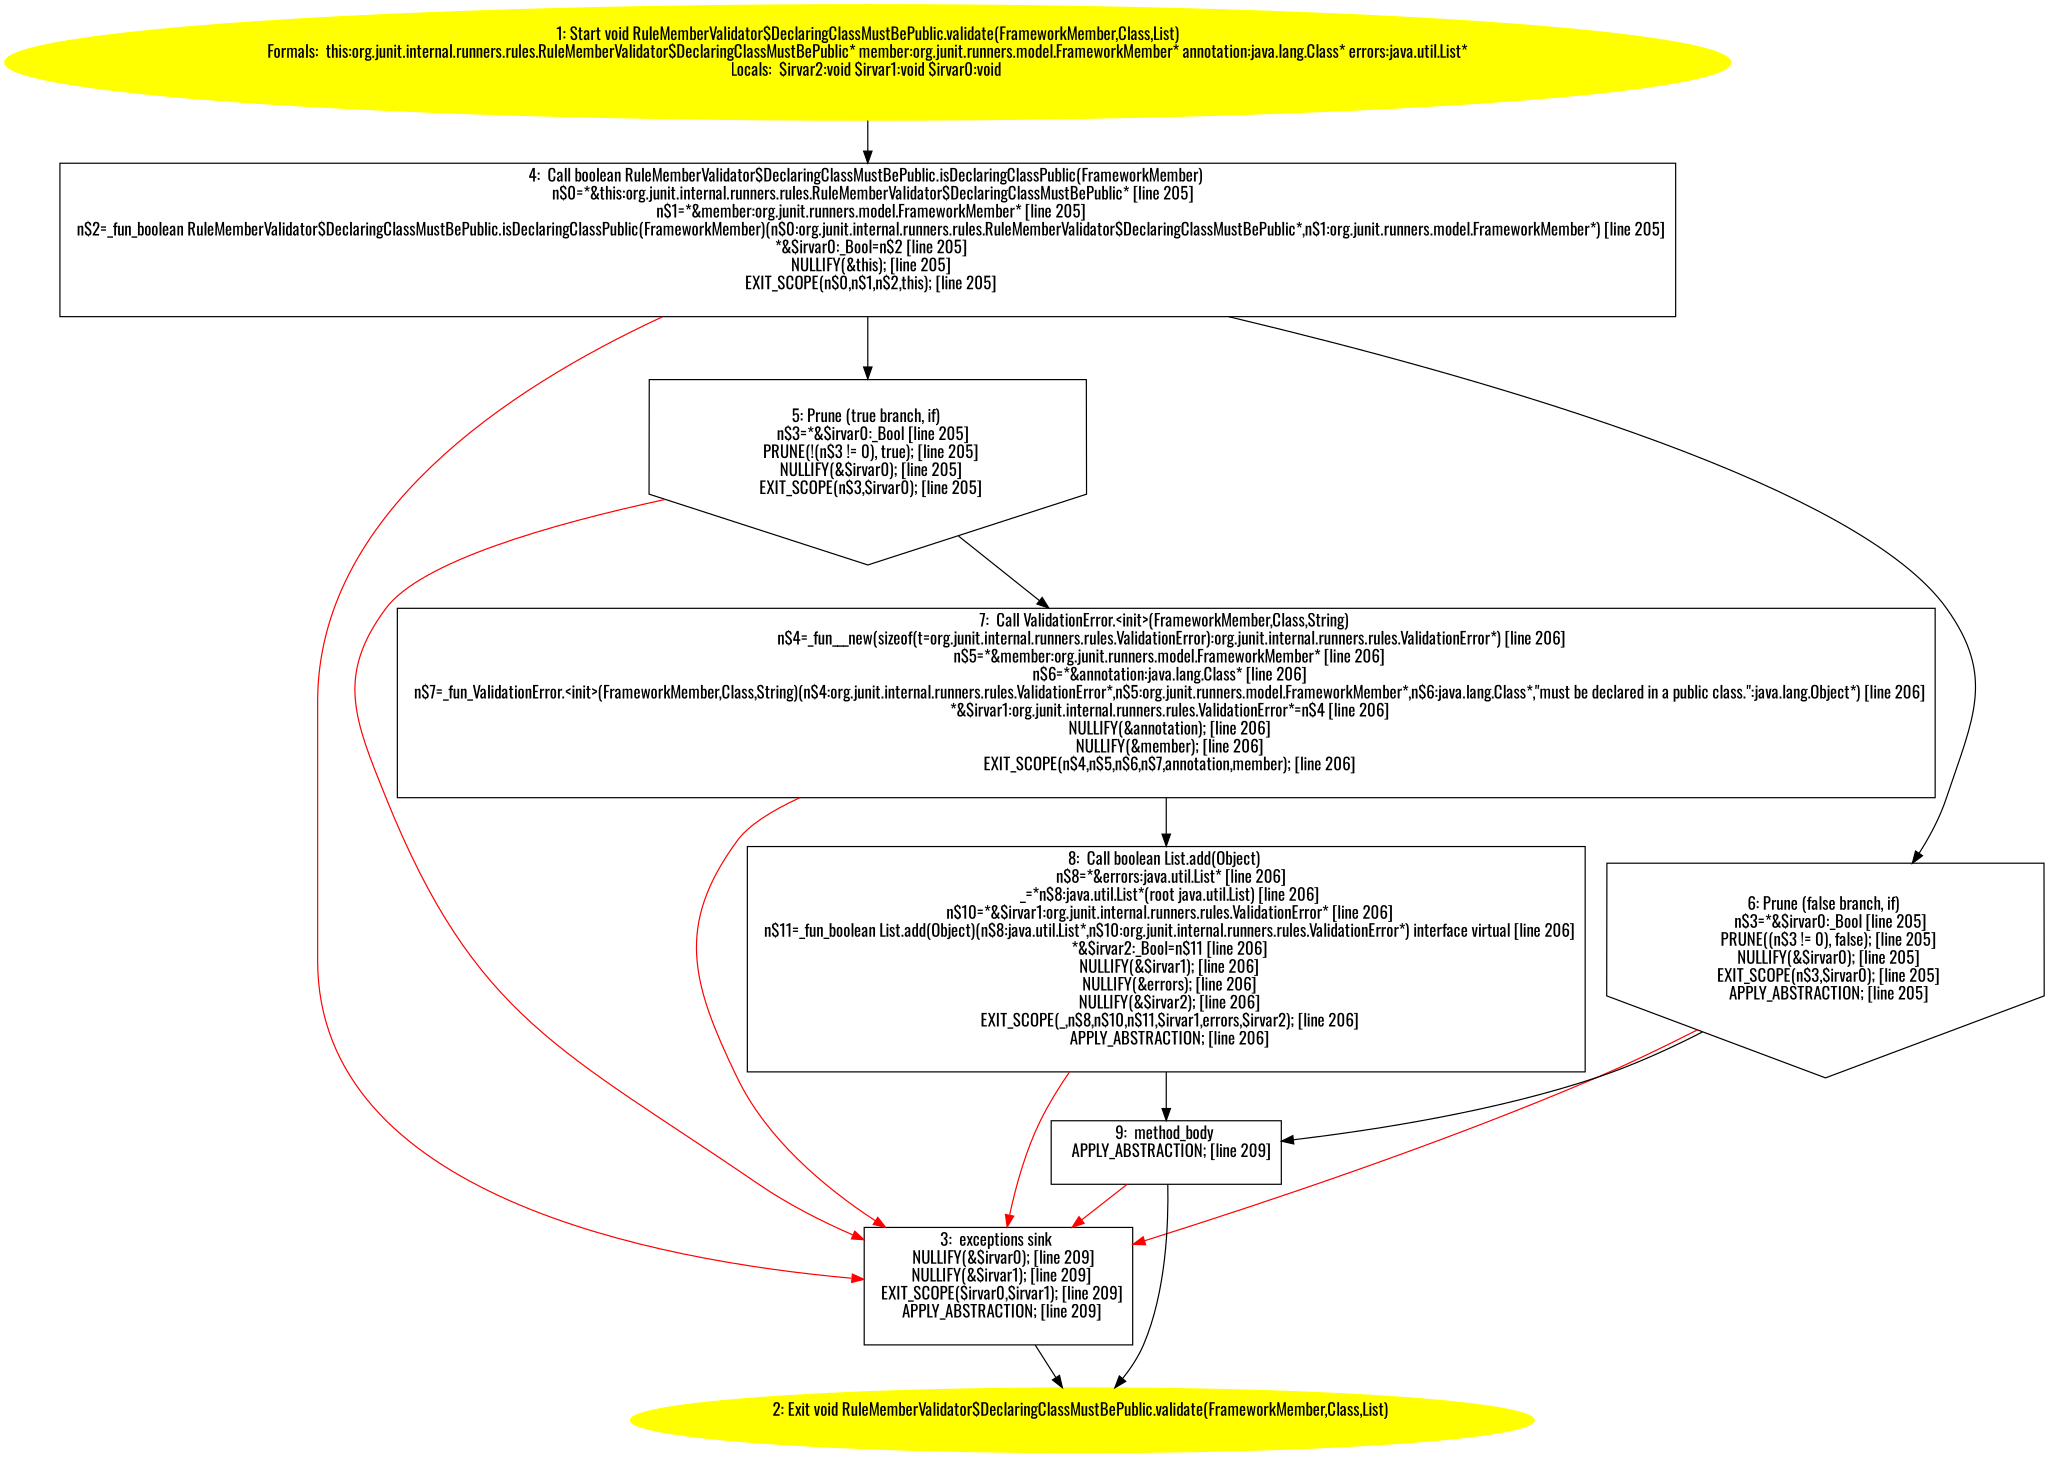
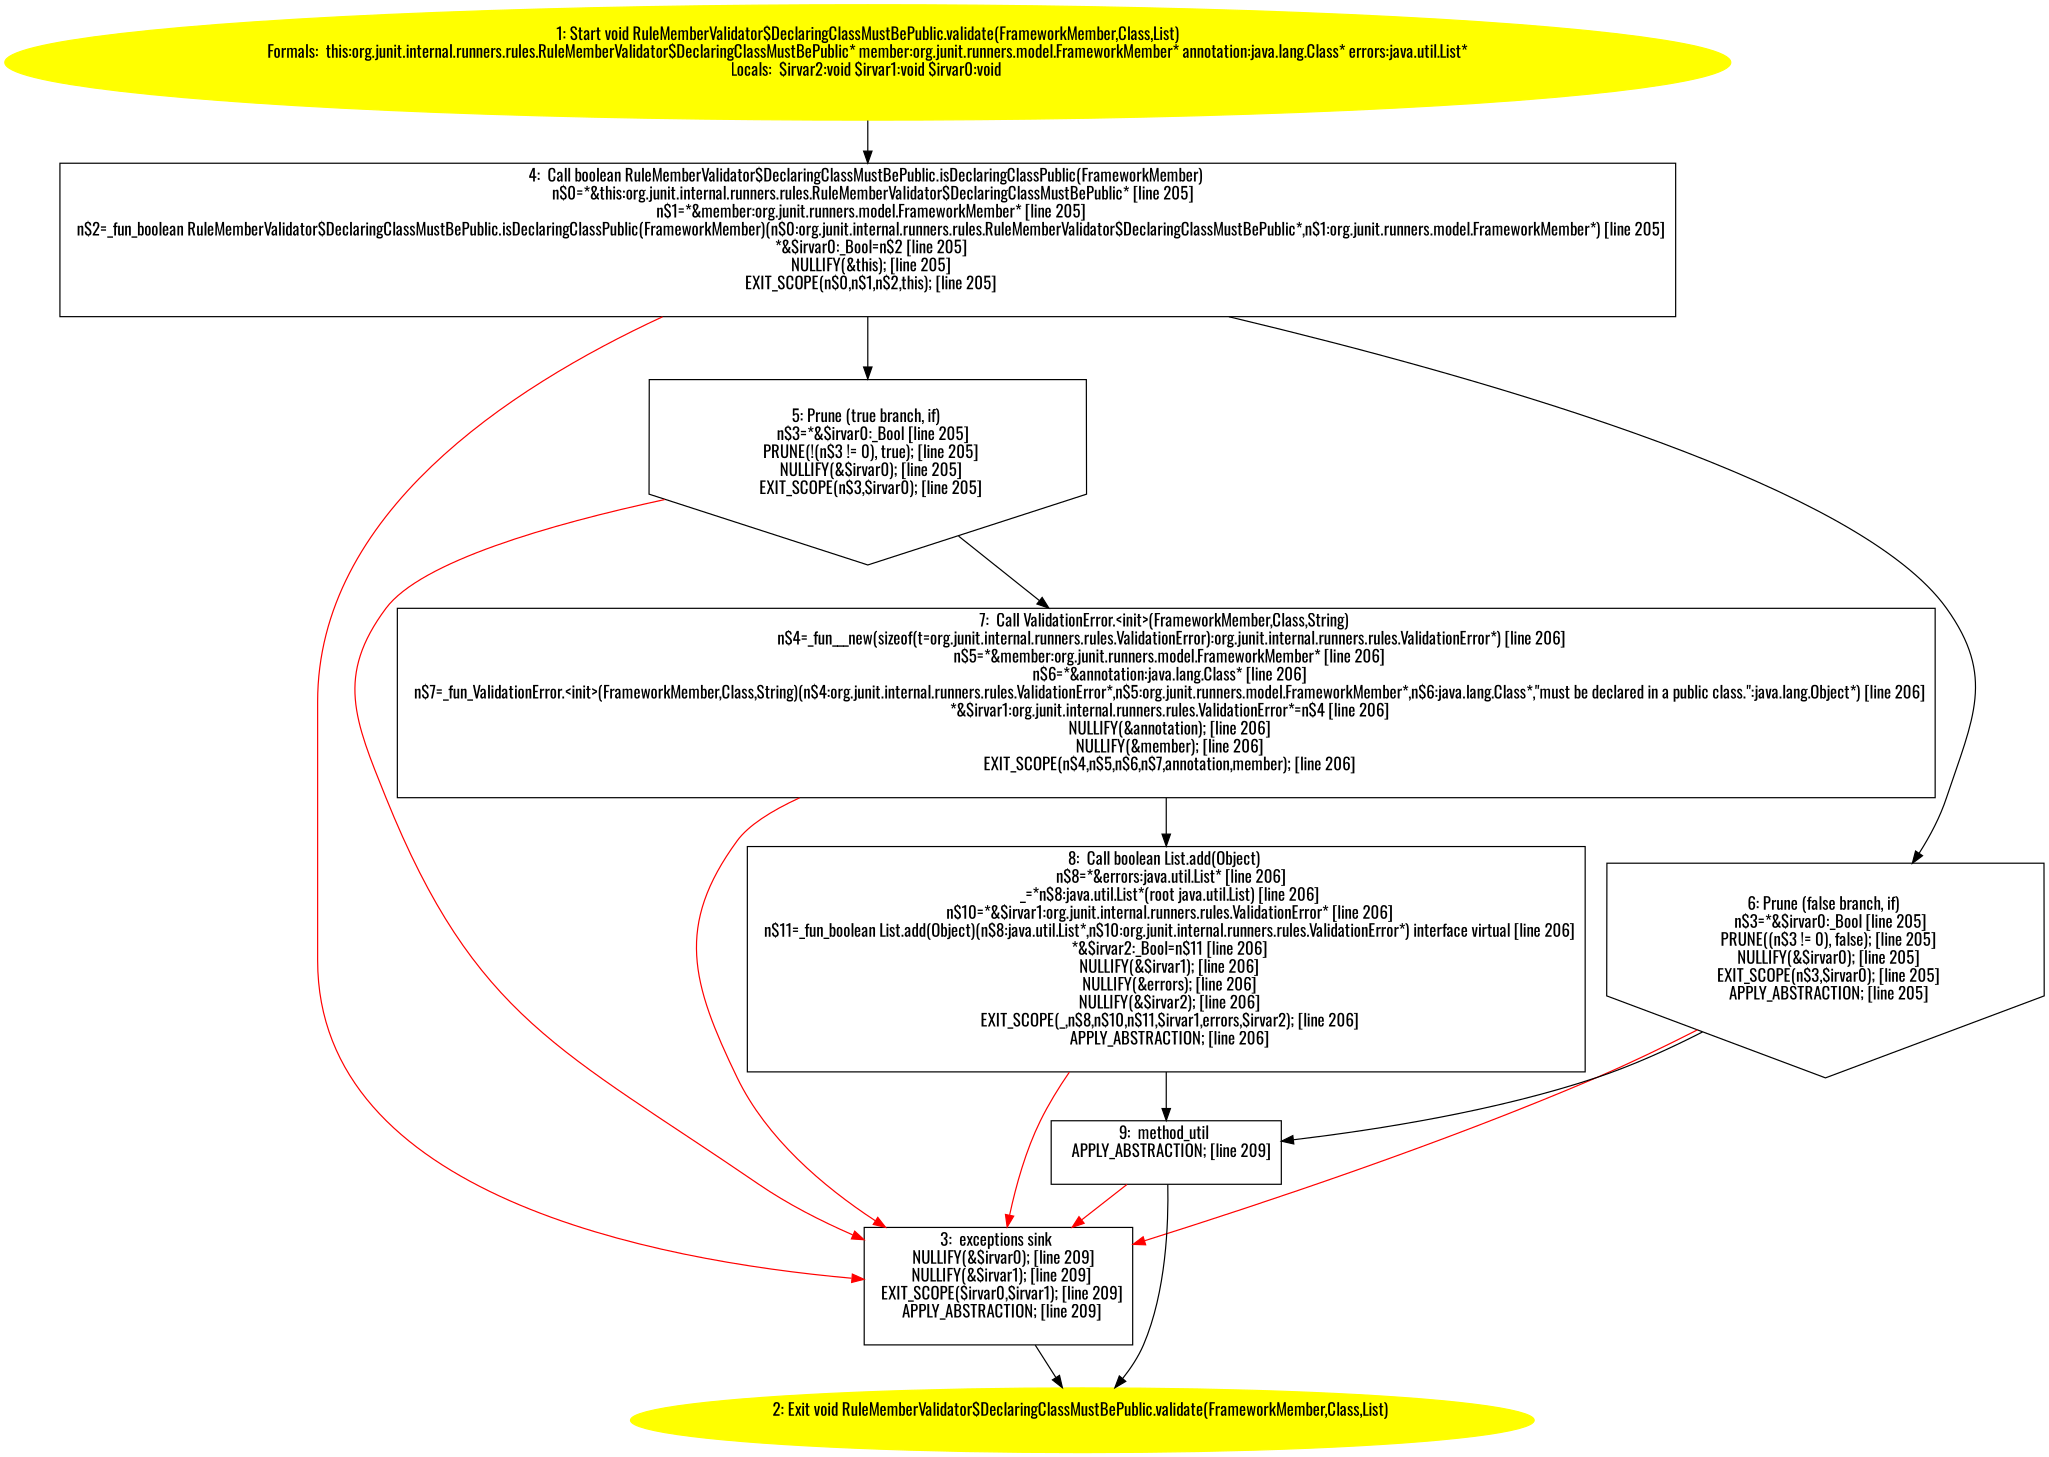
(1166, 1153) -> (1166, 1153)
